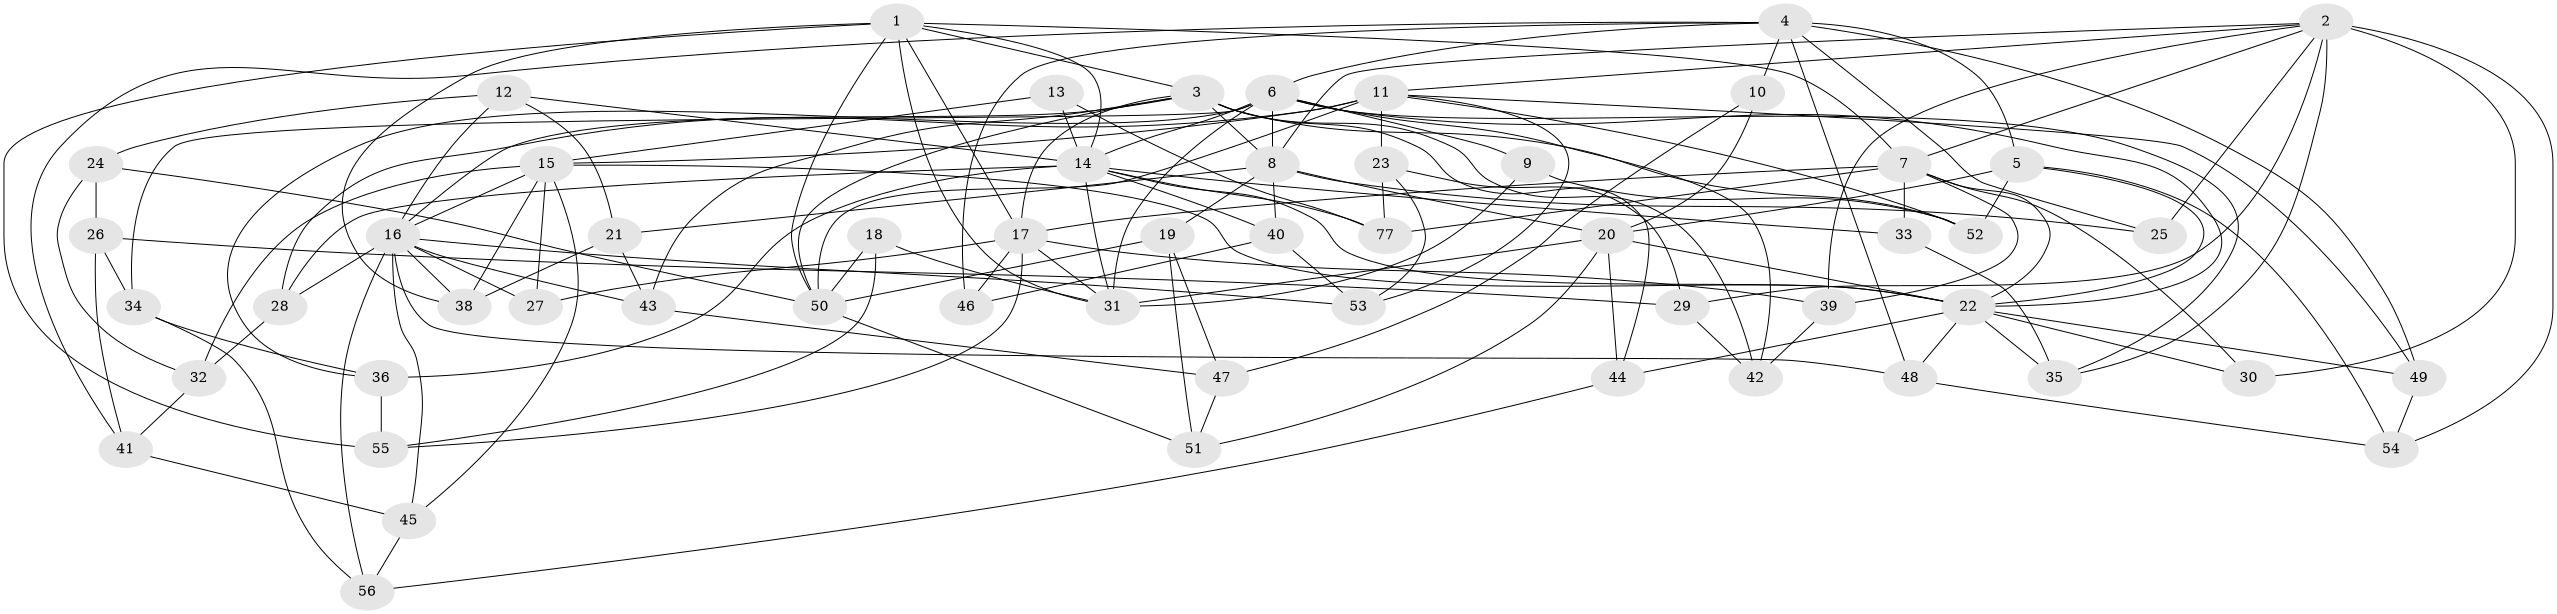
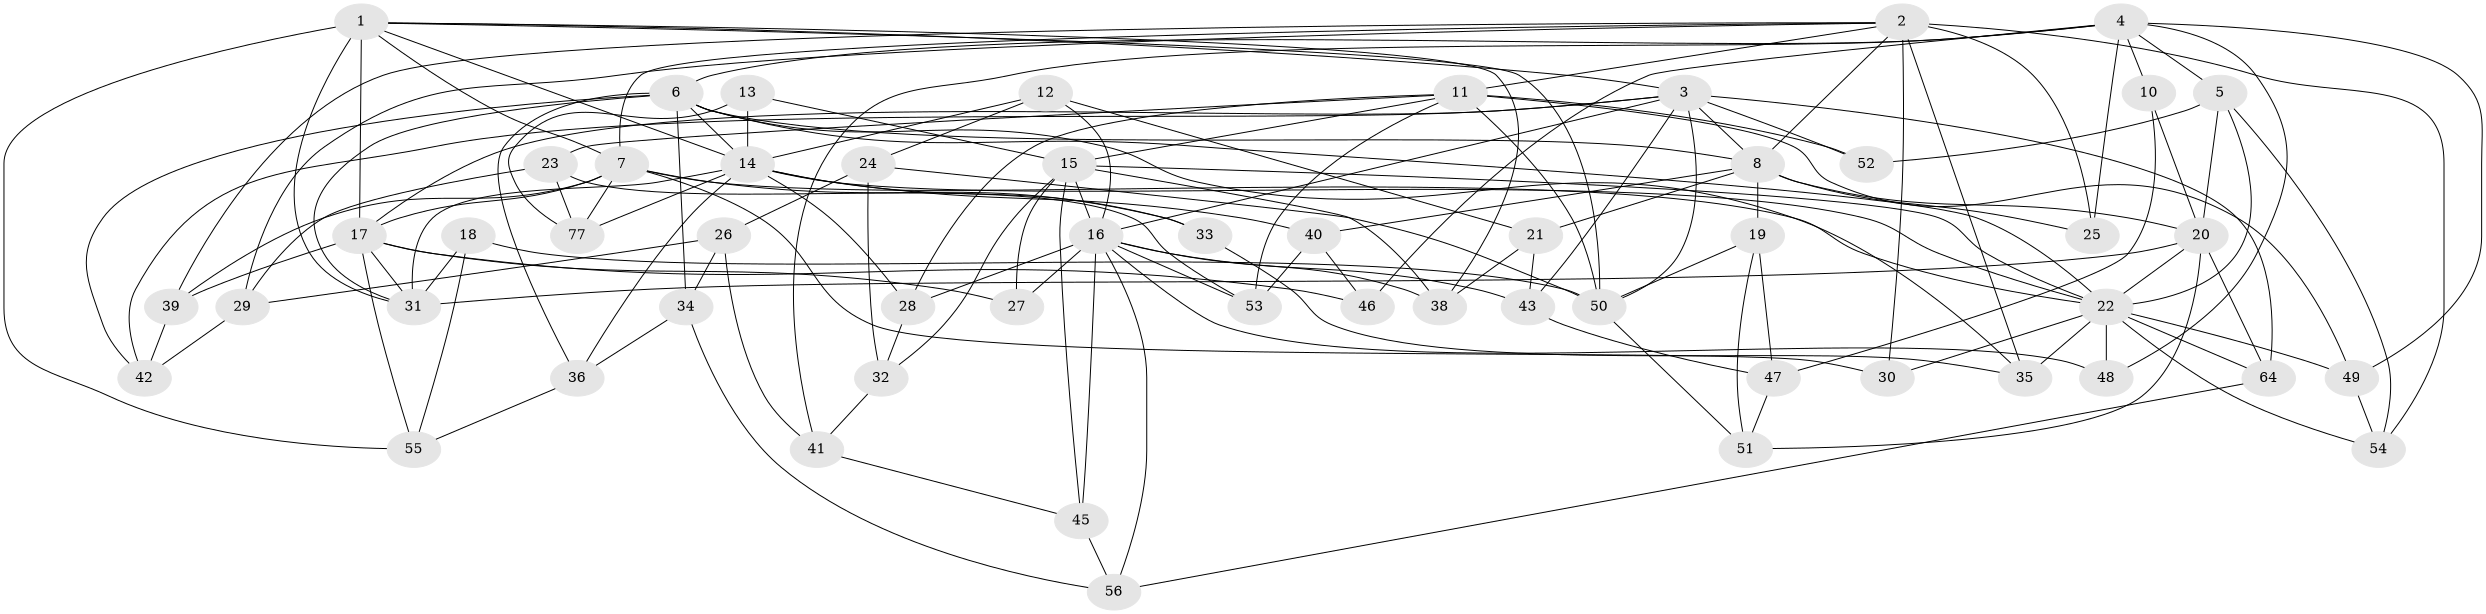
(1528, 164) -> none
(1618, 378) -> (2269, 378)
(2151, 415) -> (2231, 395)
